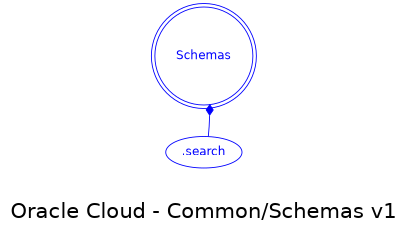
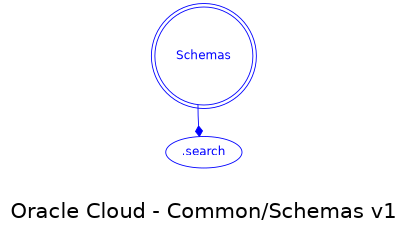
(209, 126) -> (198, 115)
